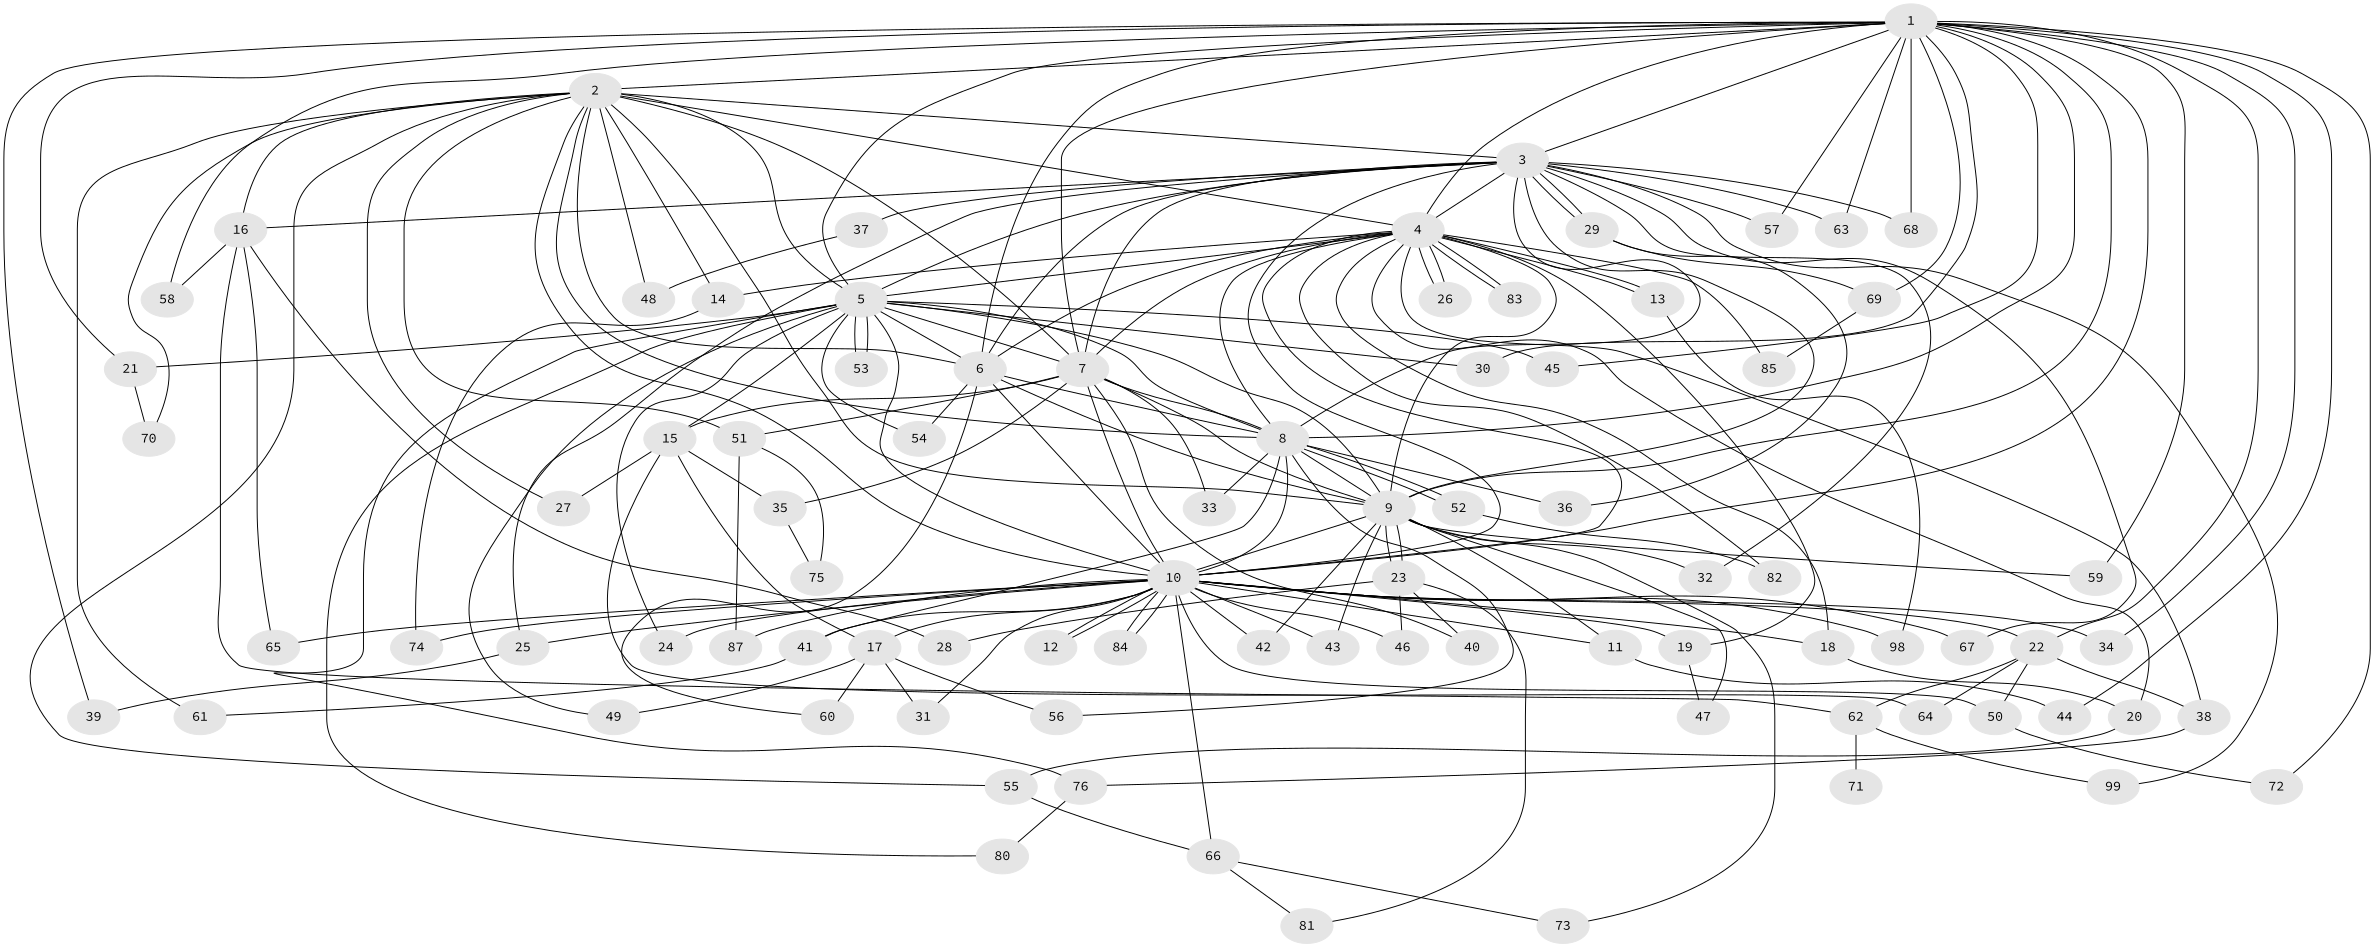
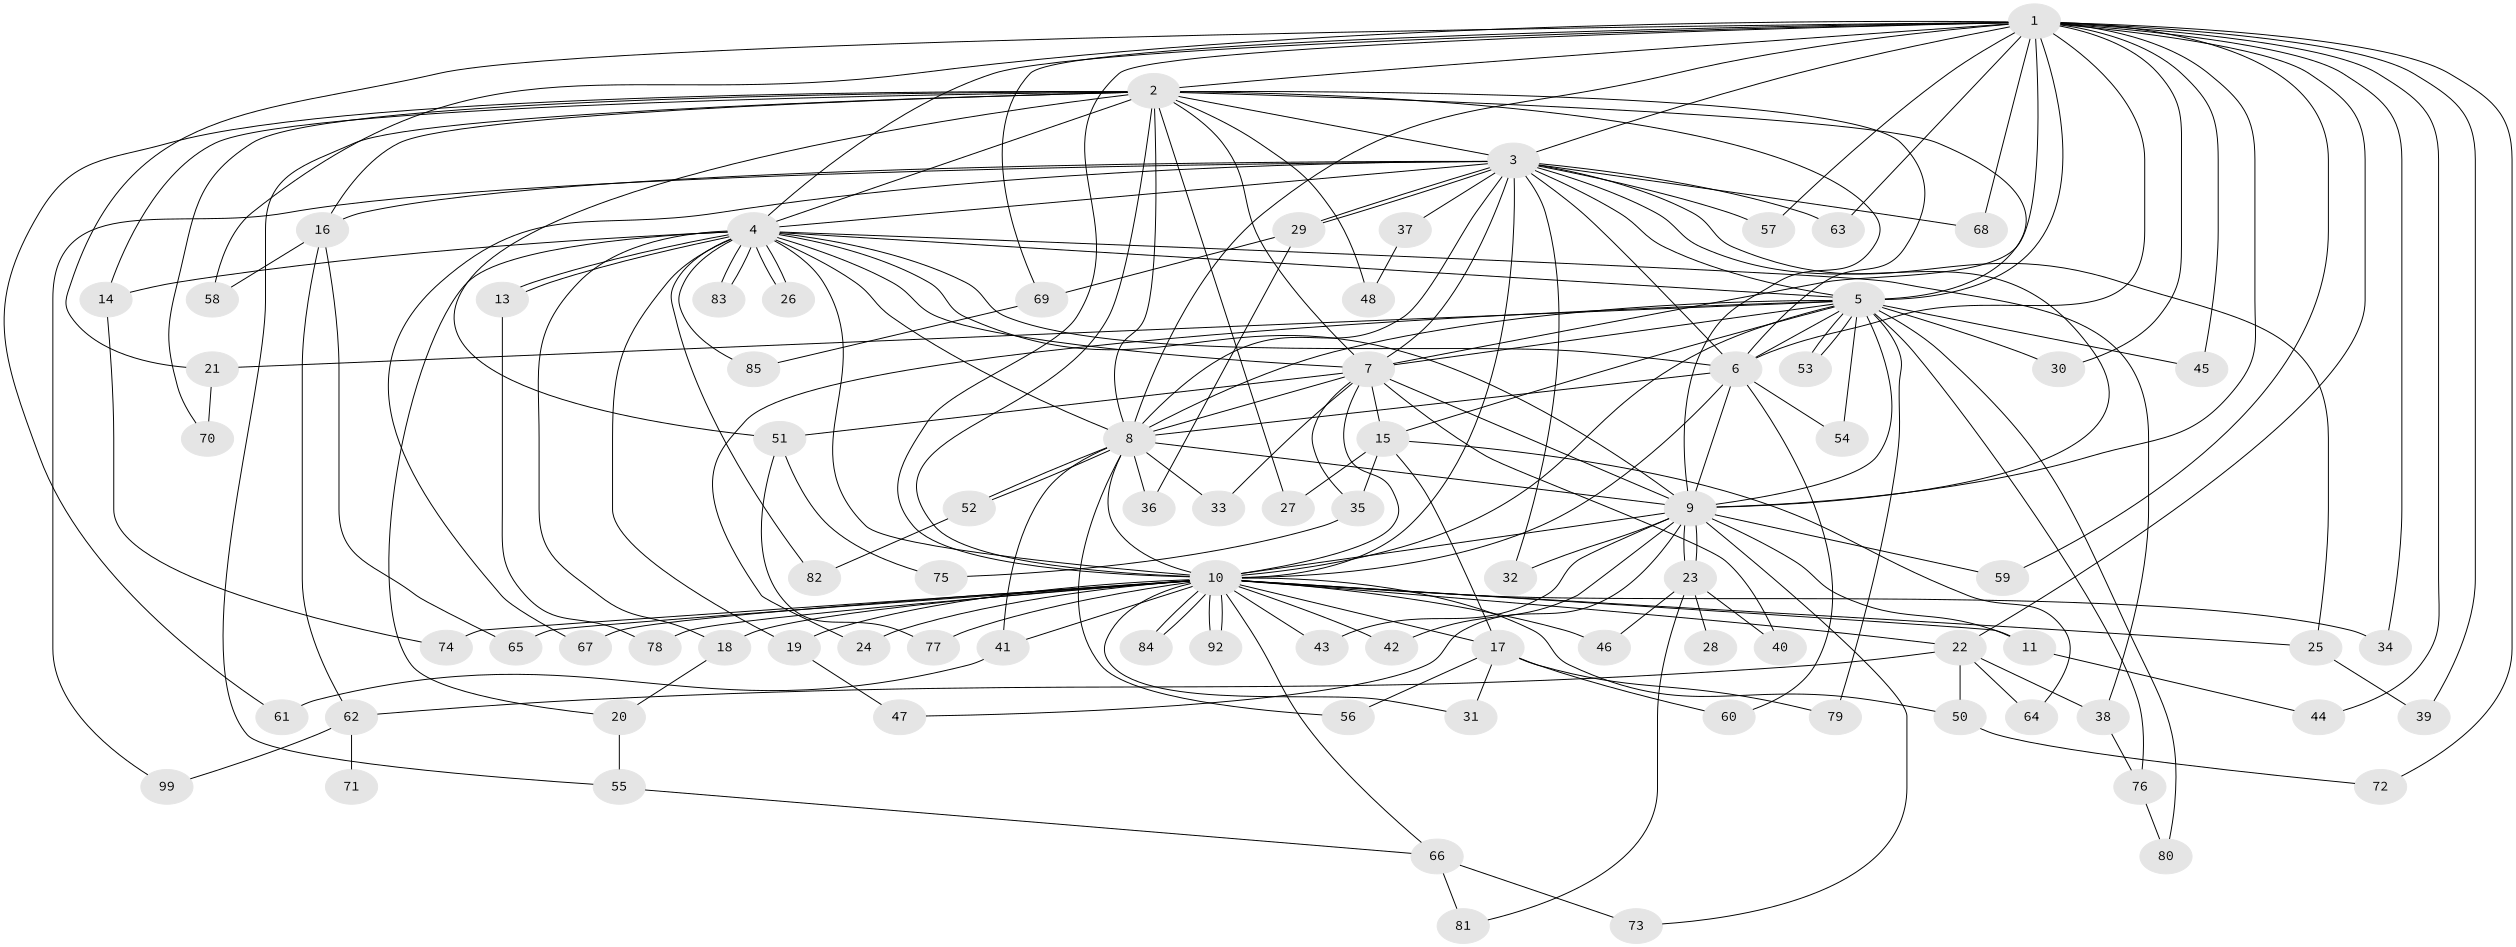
(535, 529) -> none
(736, 648) -> (933, 648)
(1051, 648) -> (1216, 648)
(1898, 648) -> (655, 648)
(614, 717) -> (1835, 717)
